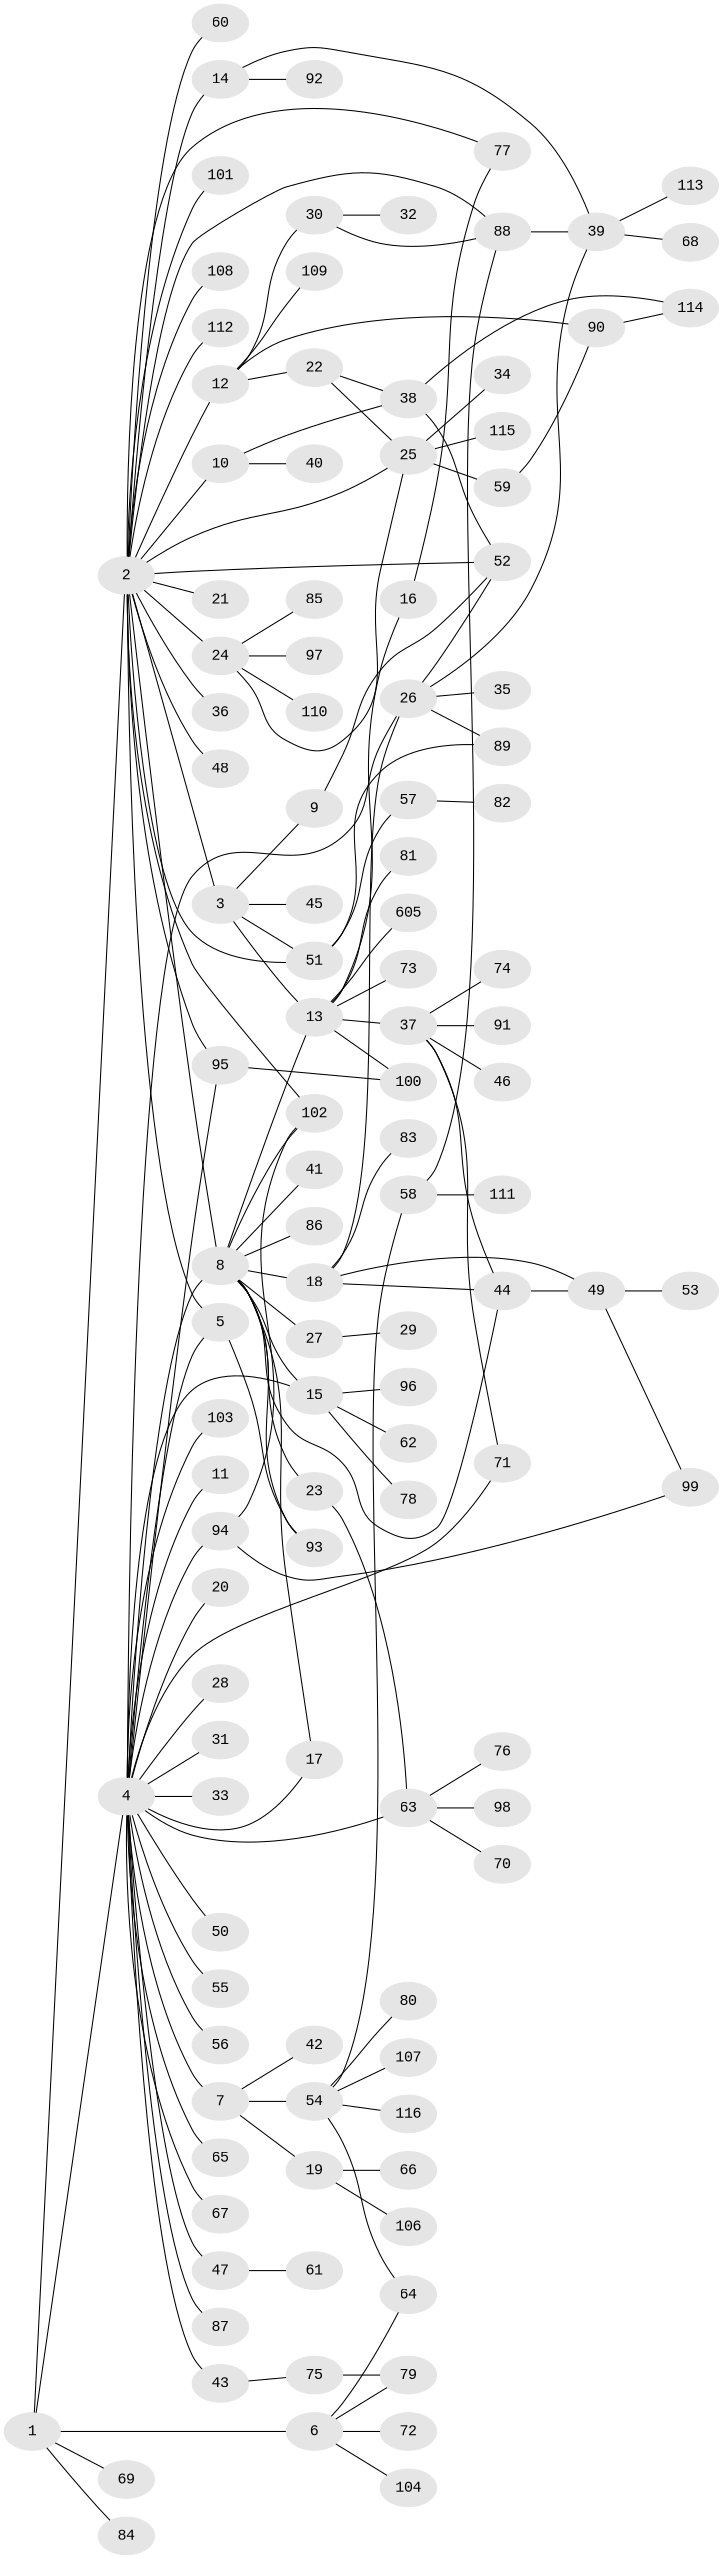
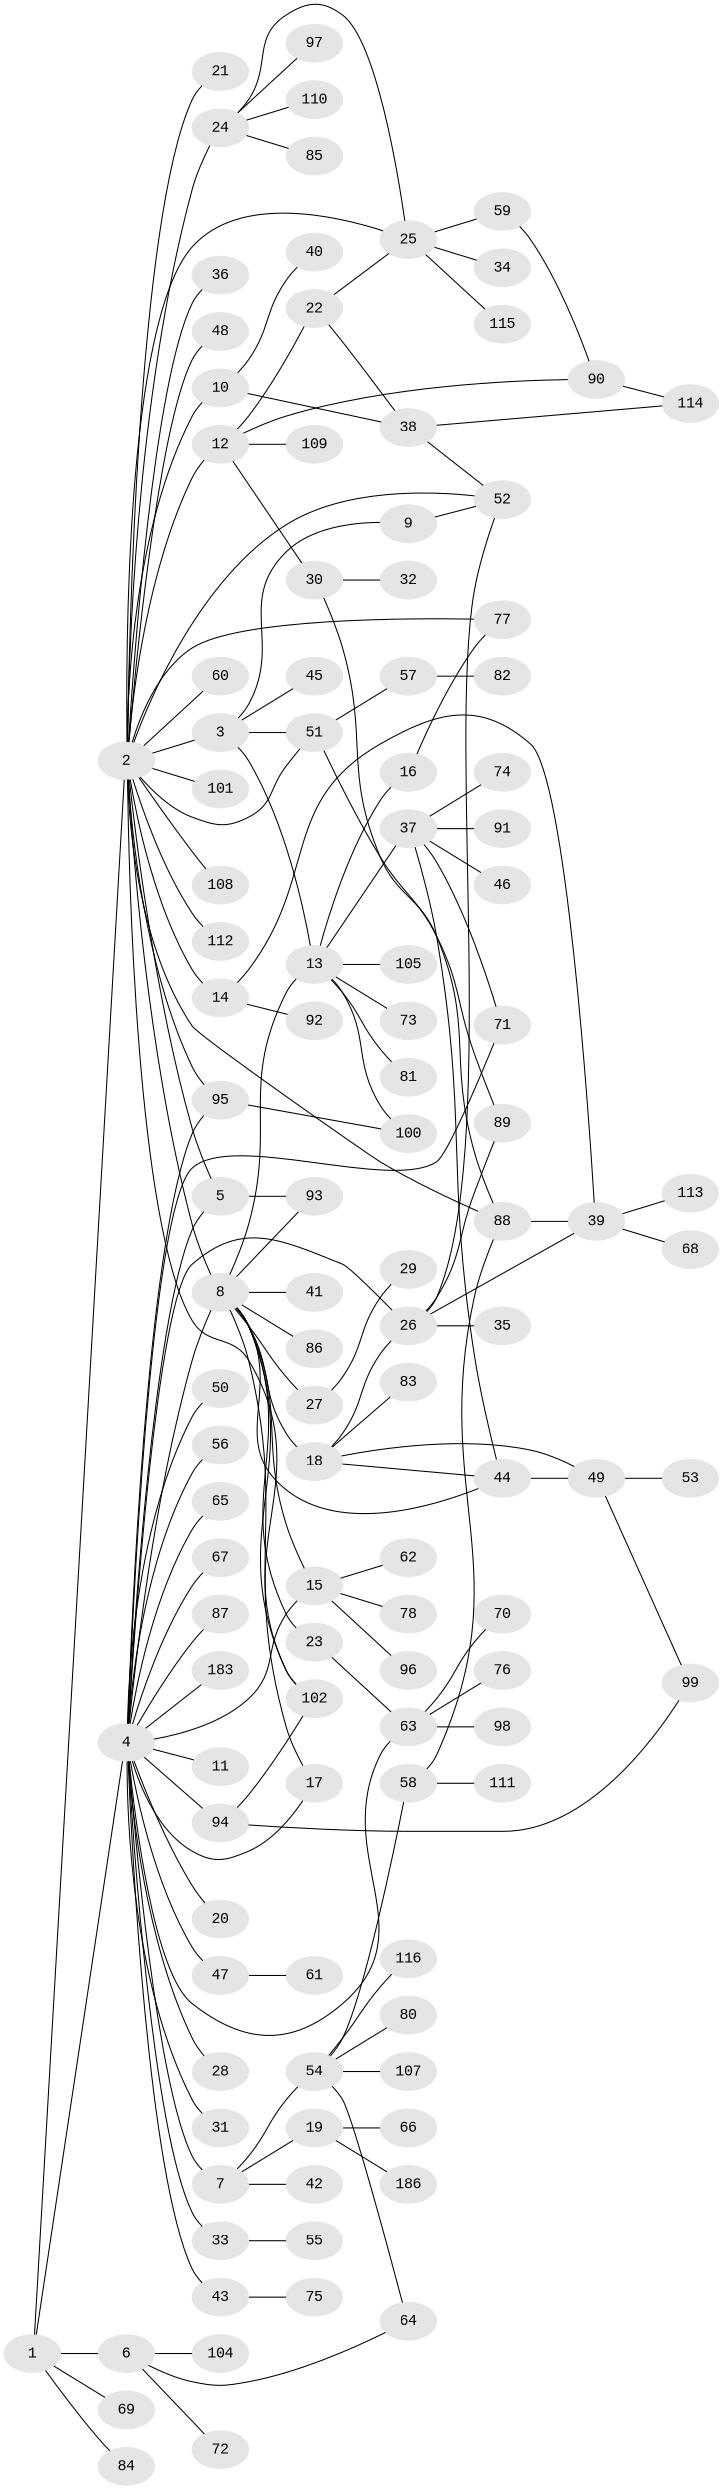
(408, 913) -> (408, 964)
(220, 1418) -> (220, 1670)
(160, 1898) -> (268, 2241)
(408, 2227) -> (408, 2184)
(408, 2375) -> none
